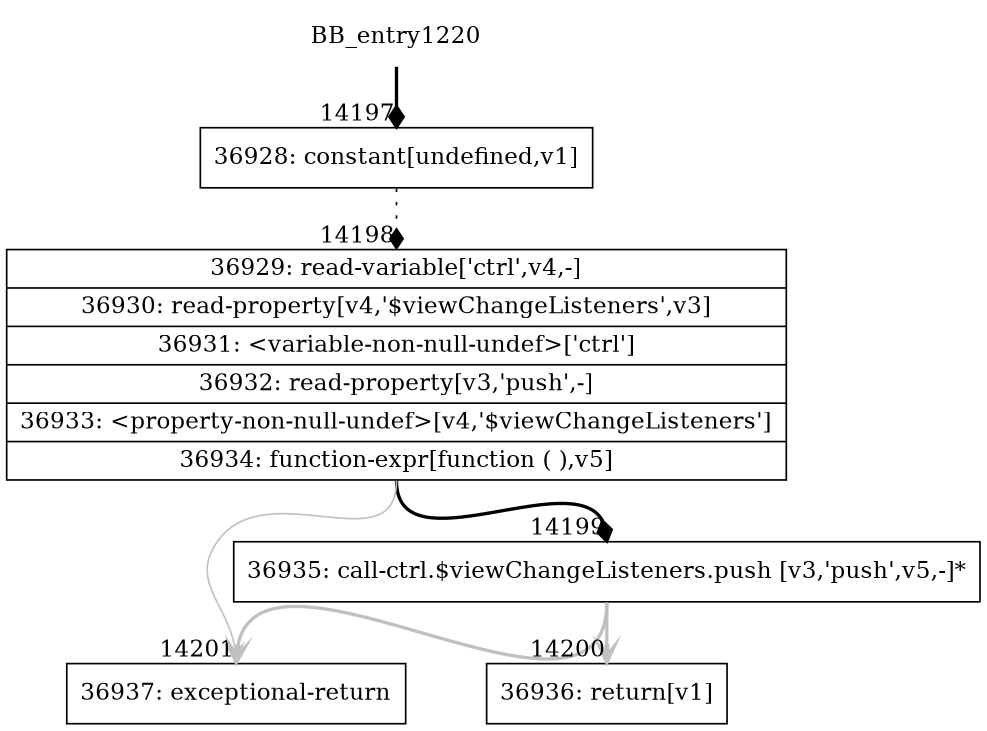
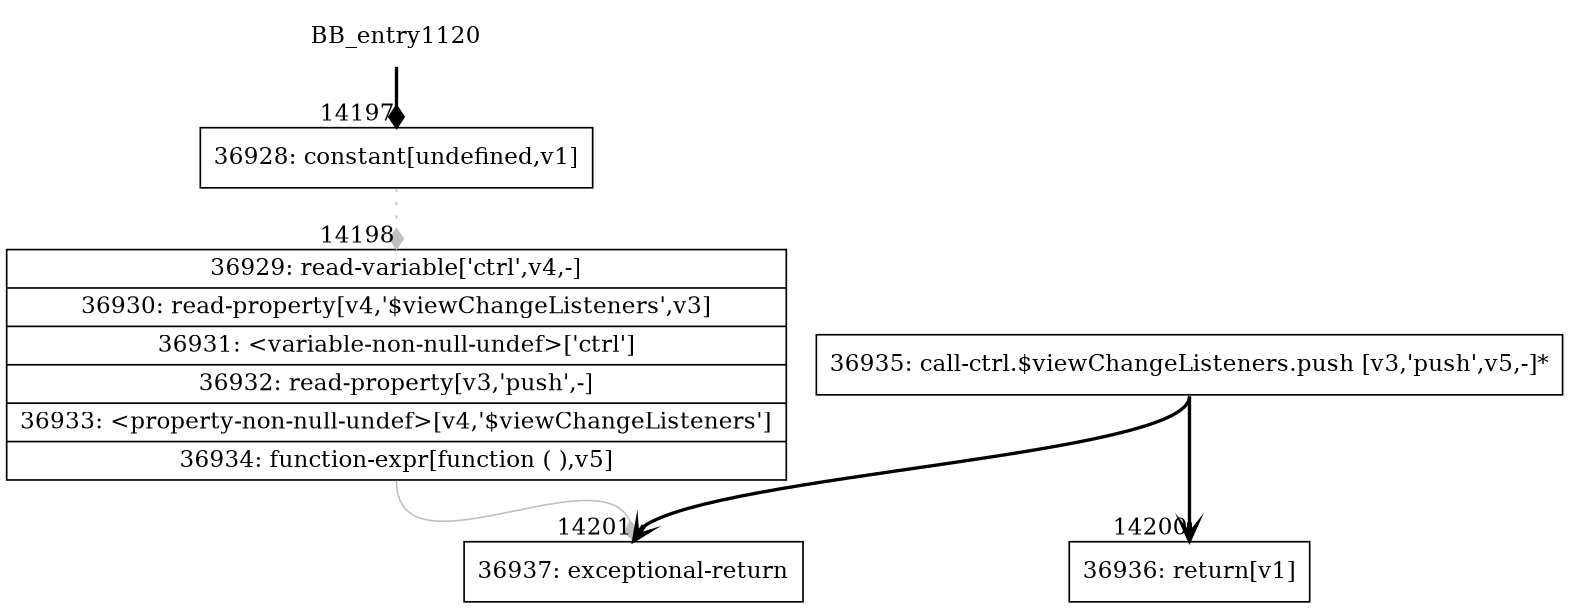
(396, 37) -> (396, 37)
(396, 208) -> (396, 208)
(492, 513) -> none
(259, 517) -> (505, 513)
(607, 634) -> (1189, 460)
(430, 635) -> (920, 468)
